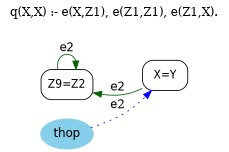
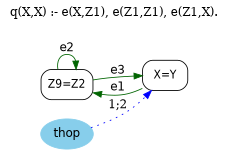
none -> (113, 77)
(118, 88) -> (118, 88)
(118, 105) -> (118, 105)
